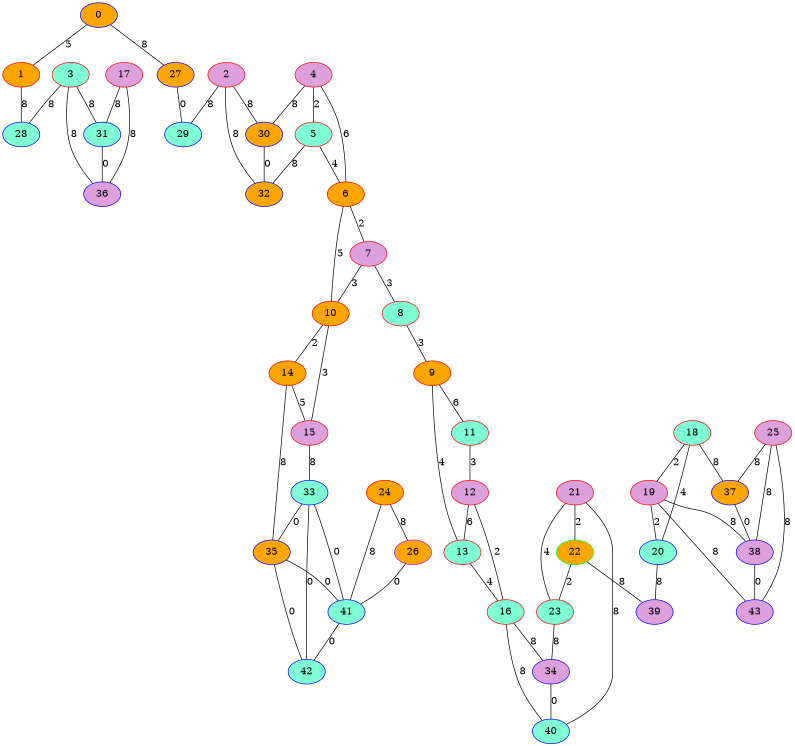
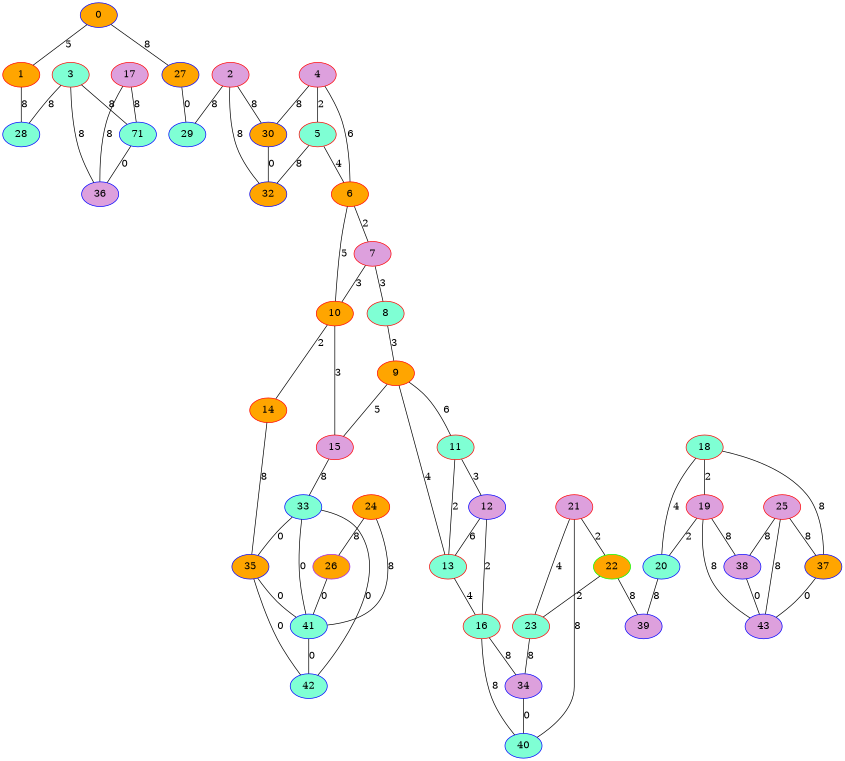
(102, 134) -> (138, 134)
(298, 403) -> (365, 410)
(470, 493) -> (487, 507)
none -> (452, 507)
(742, 523) -> (798, 599)
